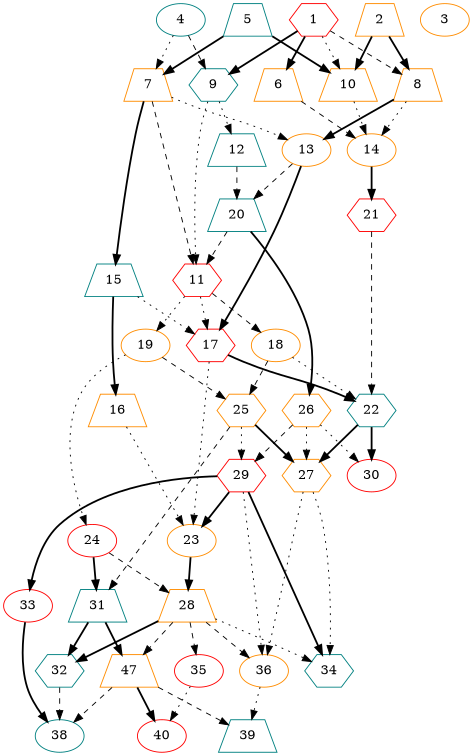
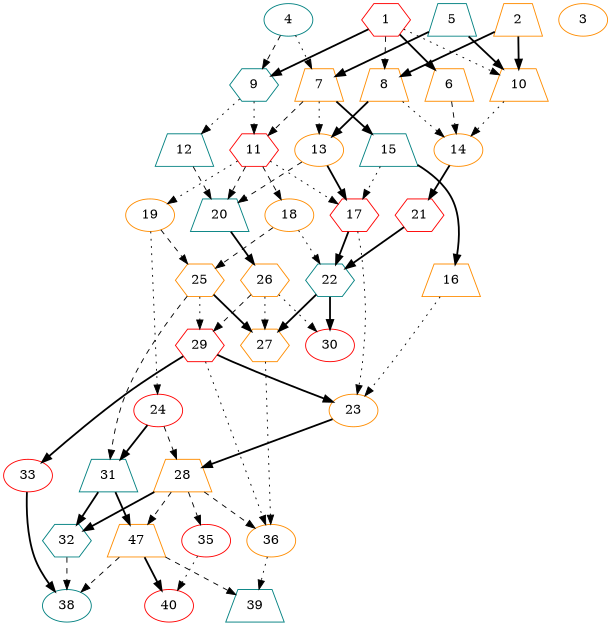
(219, 244) -> (239, 179)
(372, 308) -> (379, 245)
(329, 671) -> none
